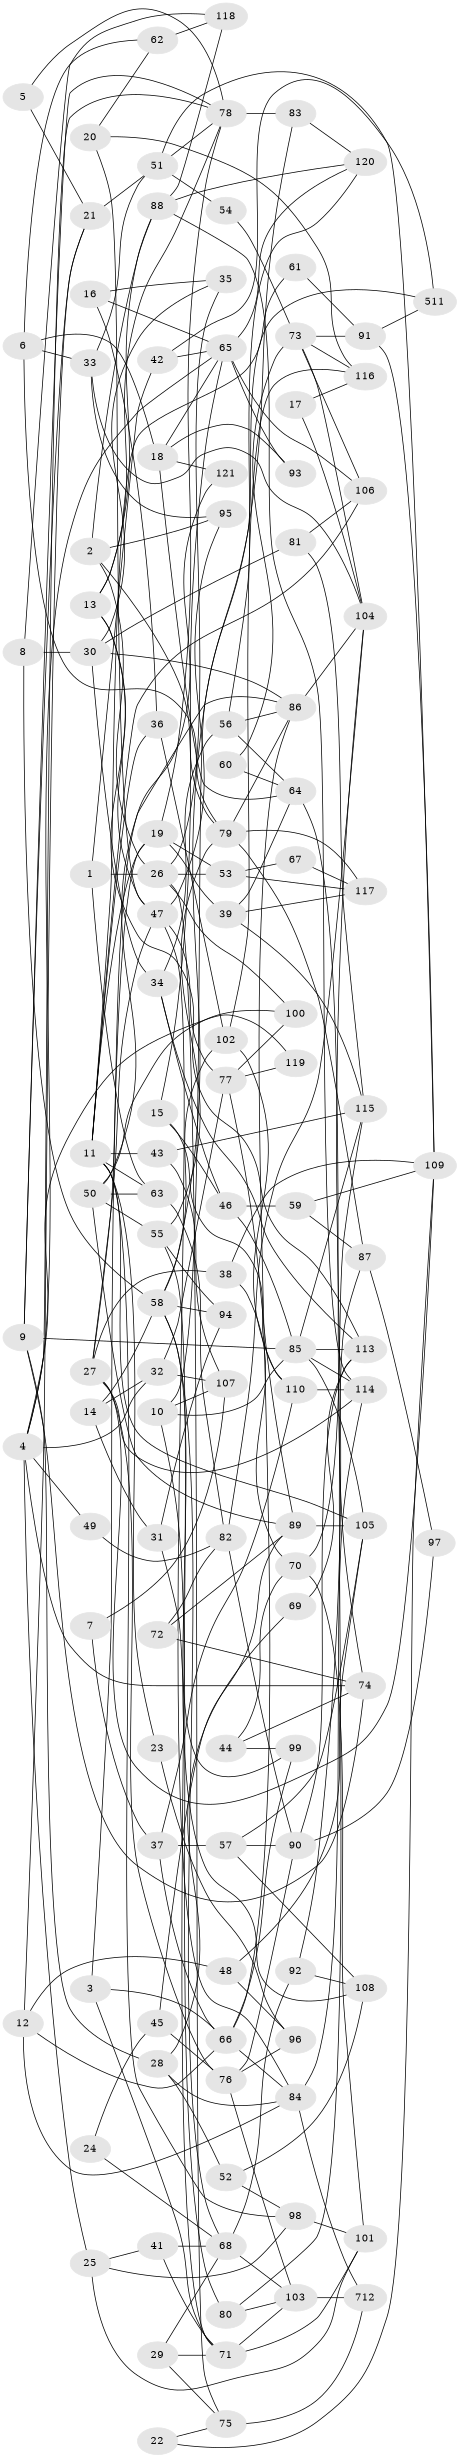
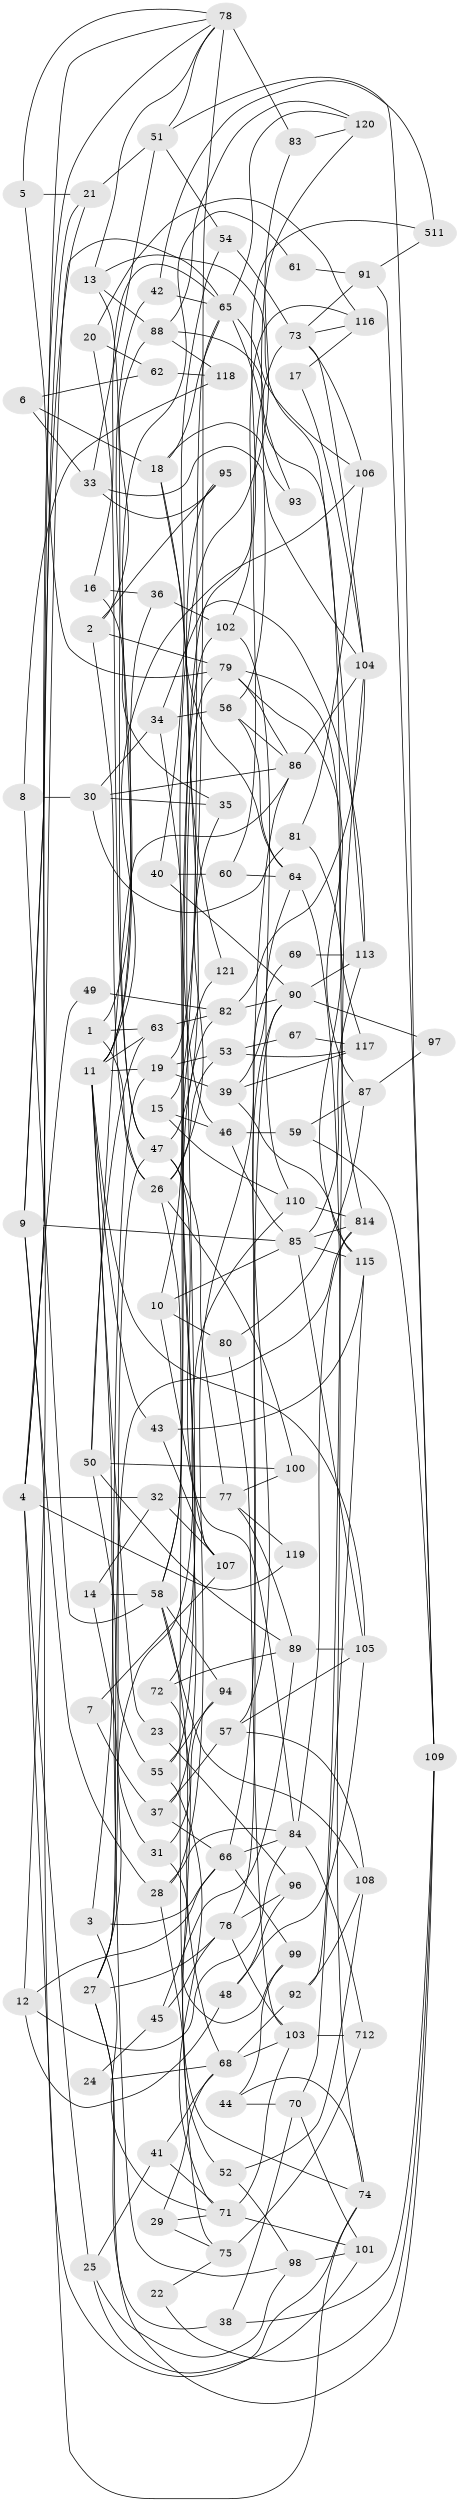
(65, 664) -> (58, 604)
none -> (158, 874)
(365, 1390) -> (365, 1222)
